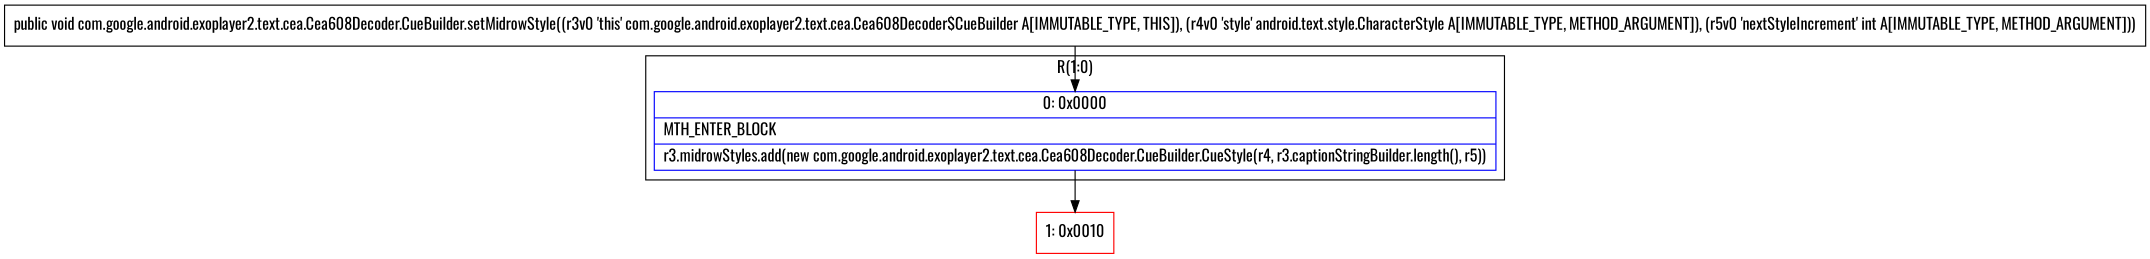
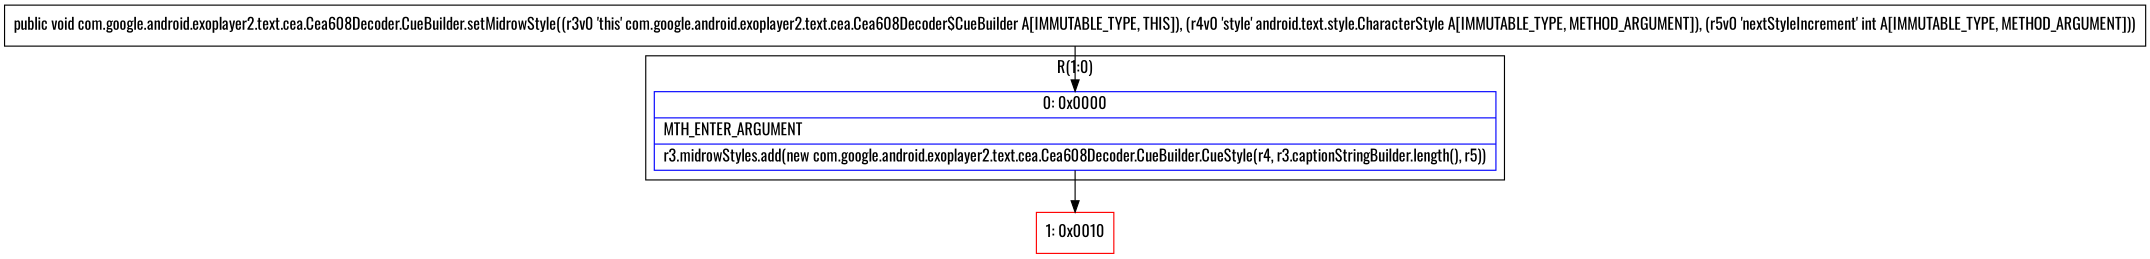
(720, 130) -> (733, 130)
